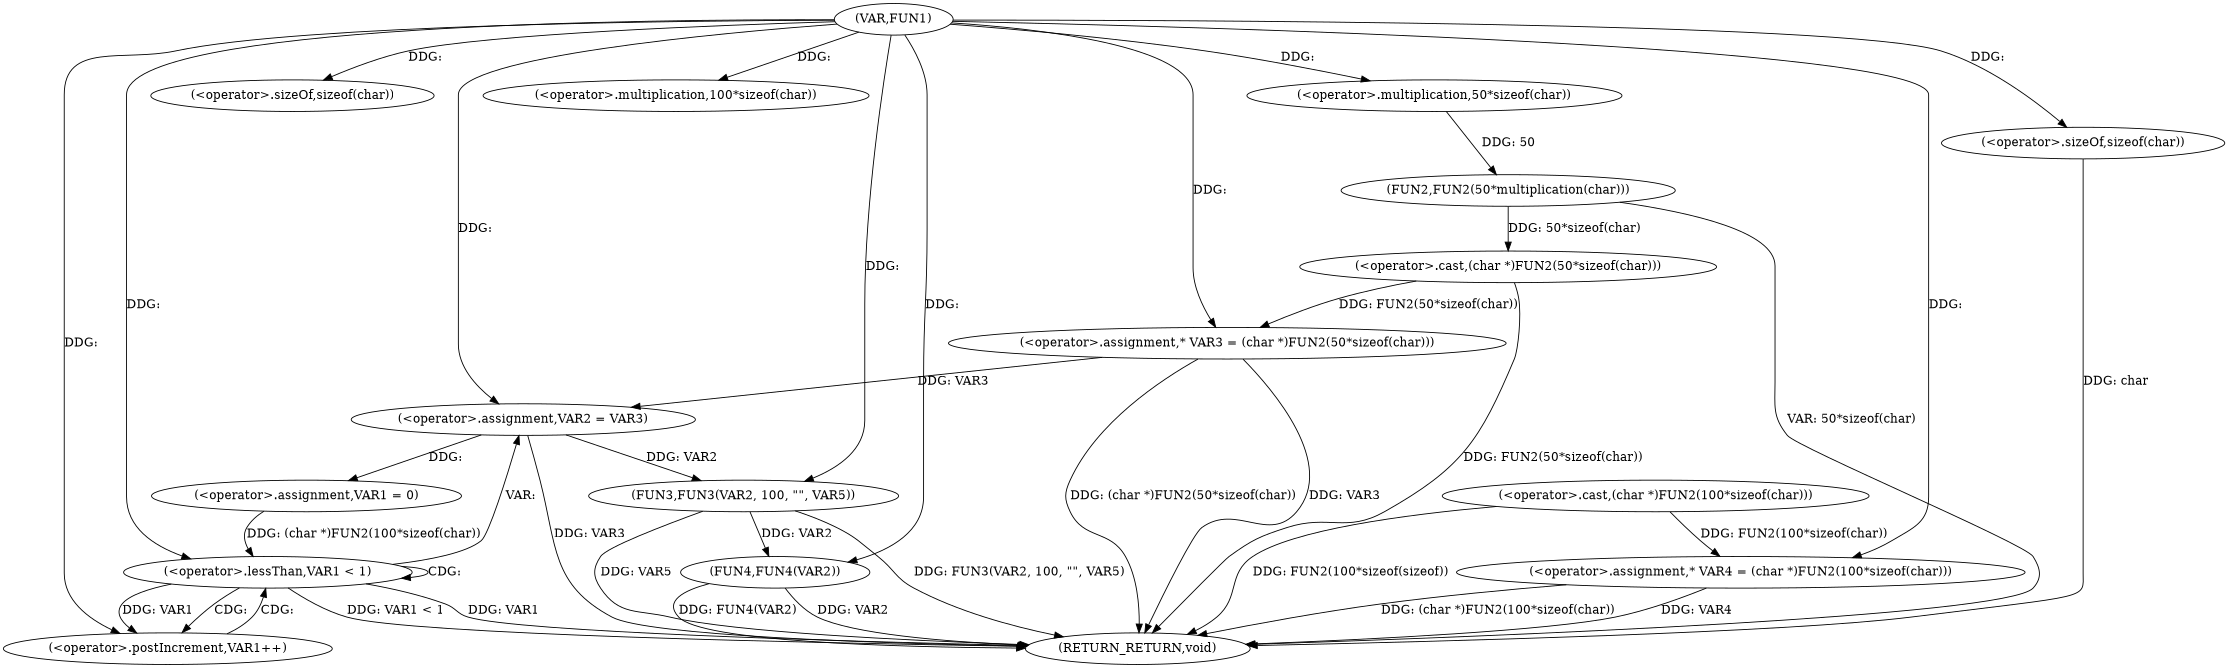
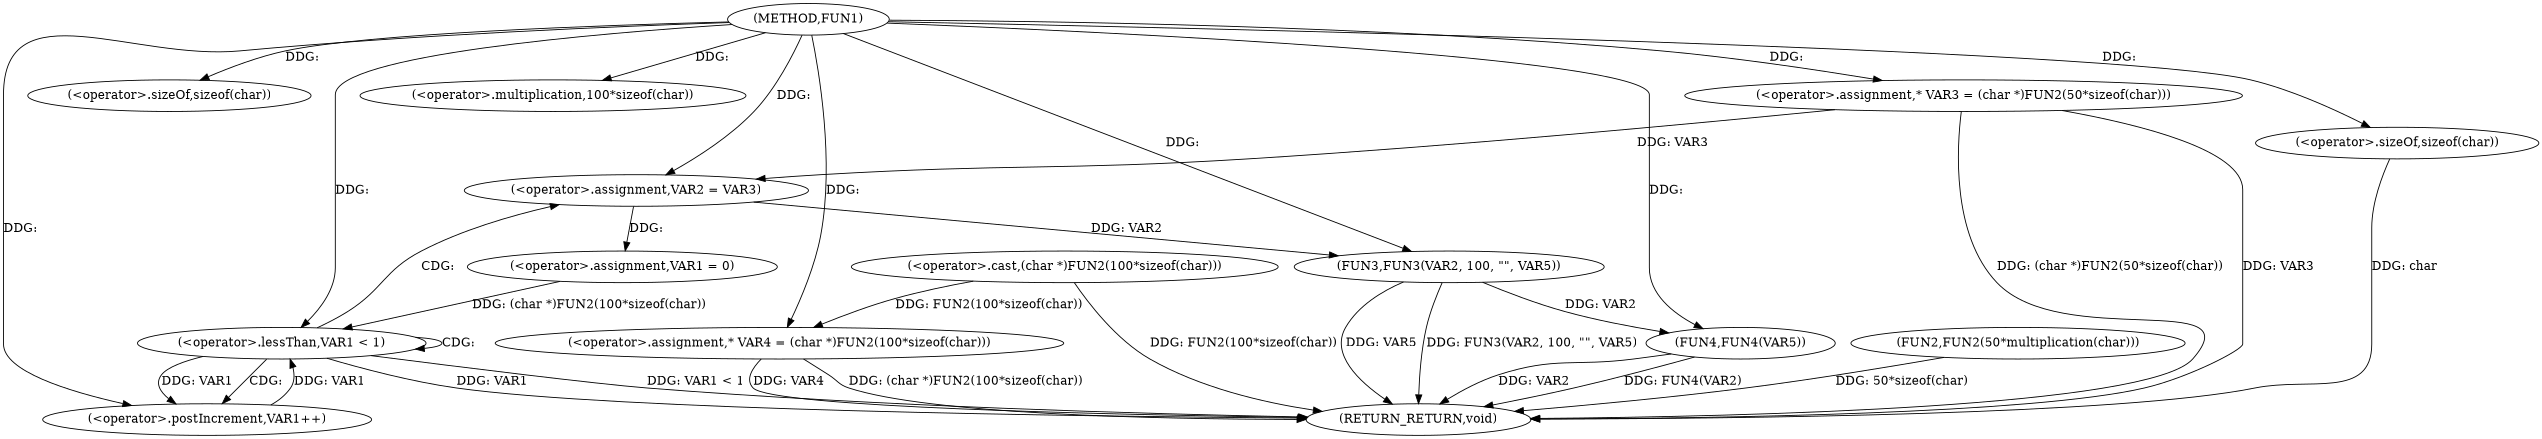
(894, 19) -> (808, 19)
(1434, 96) -> none
(1508, 267) -> none
(1852, 420) -> (1902, 381)
(523, 496) -> (440, 267)
(775, 572) -> (1741, 343)
(1351, 572) -> (1244, 343)
(280, 610) -> (330, 381)
(664, 628) -> none
